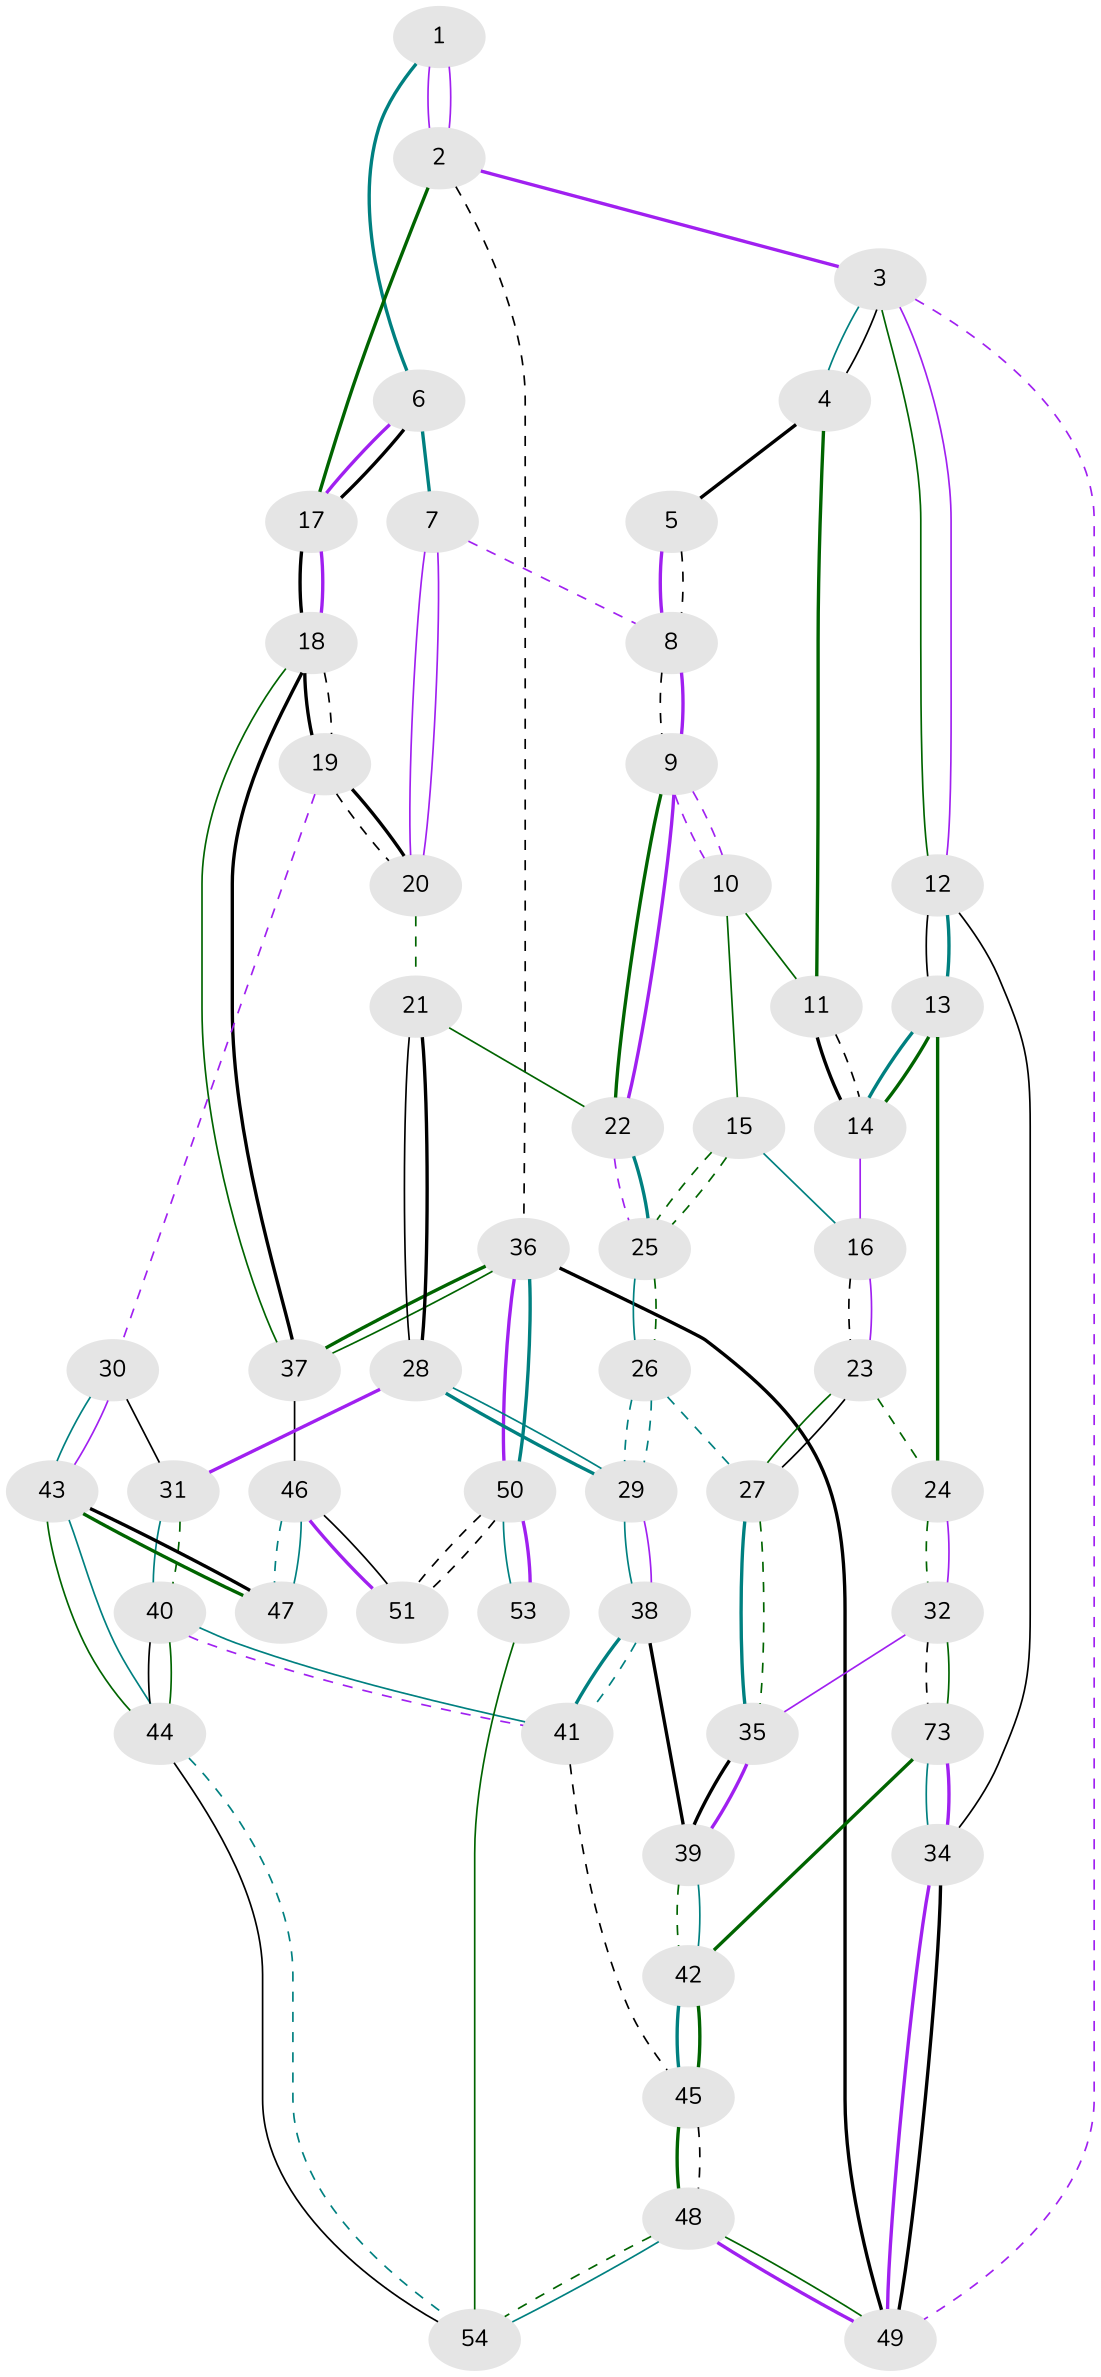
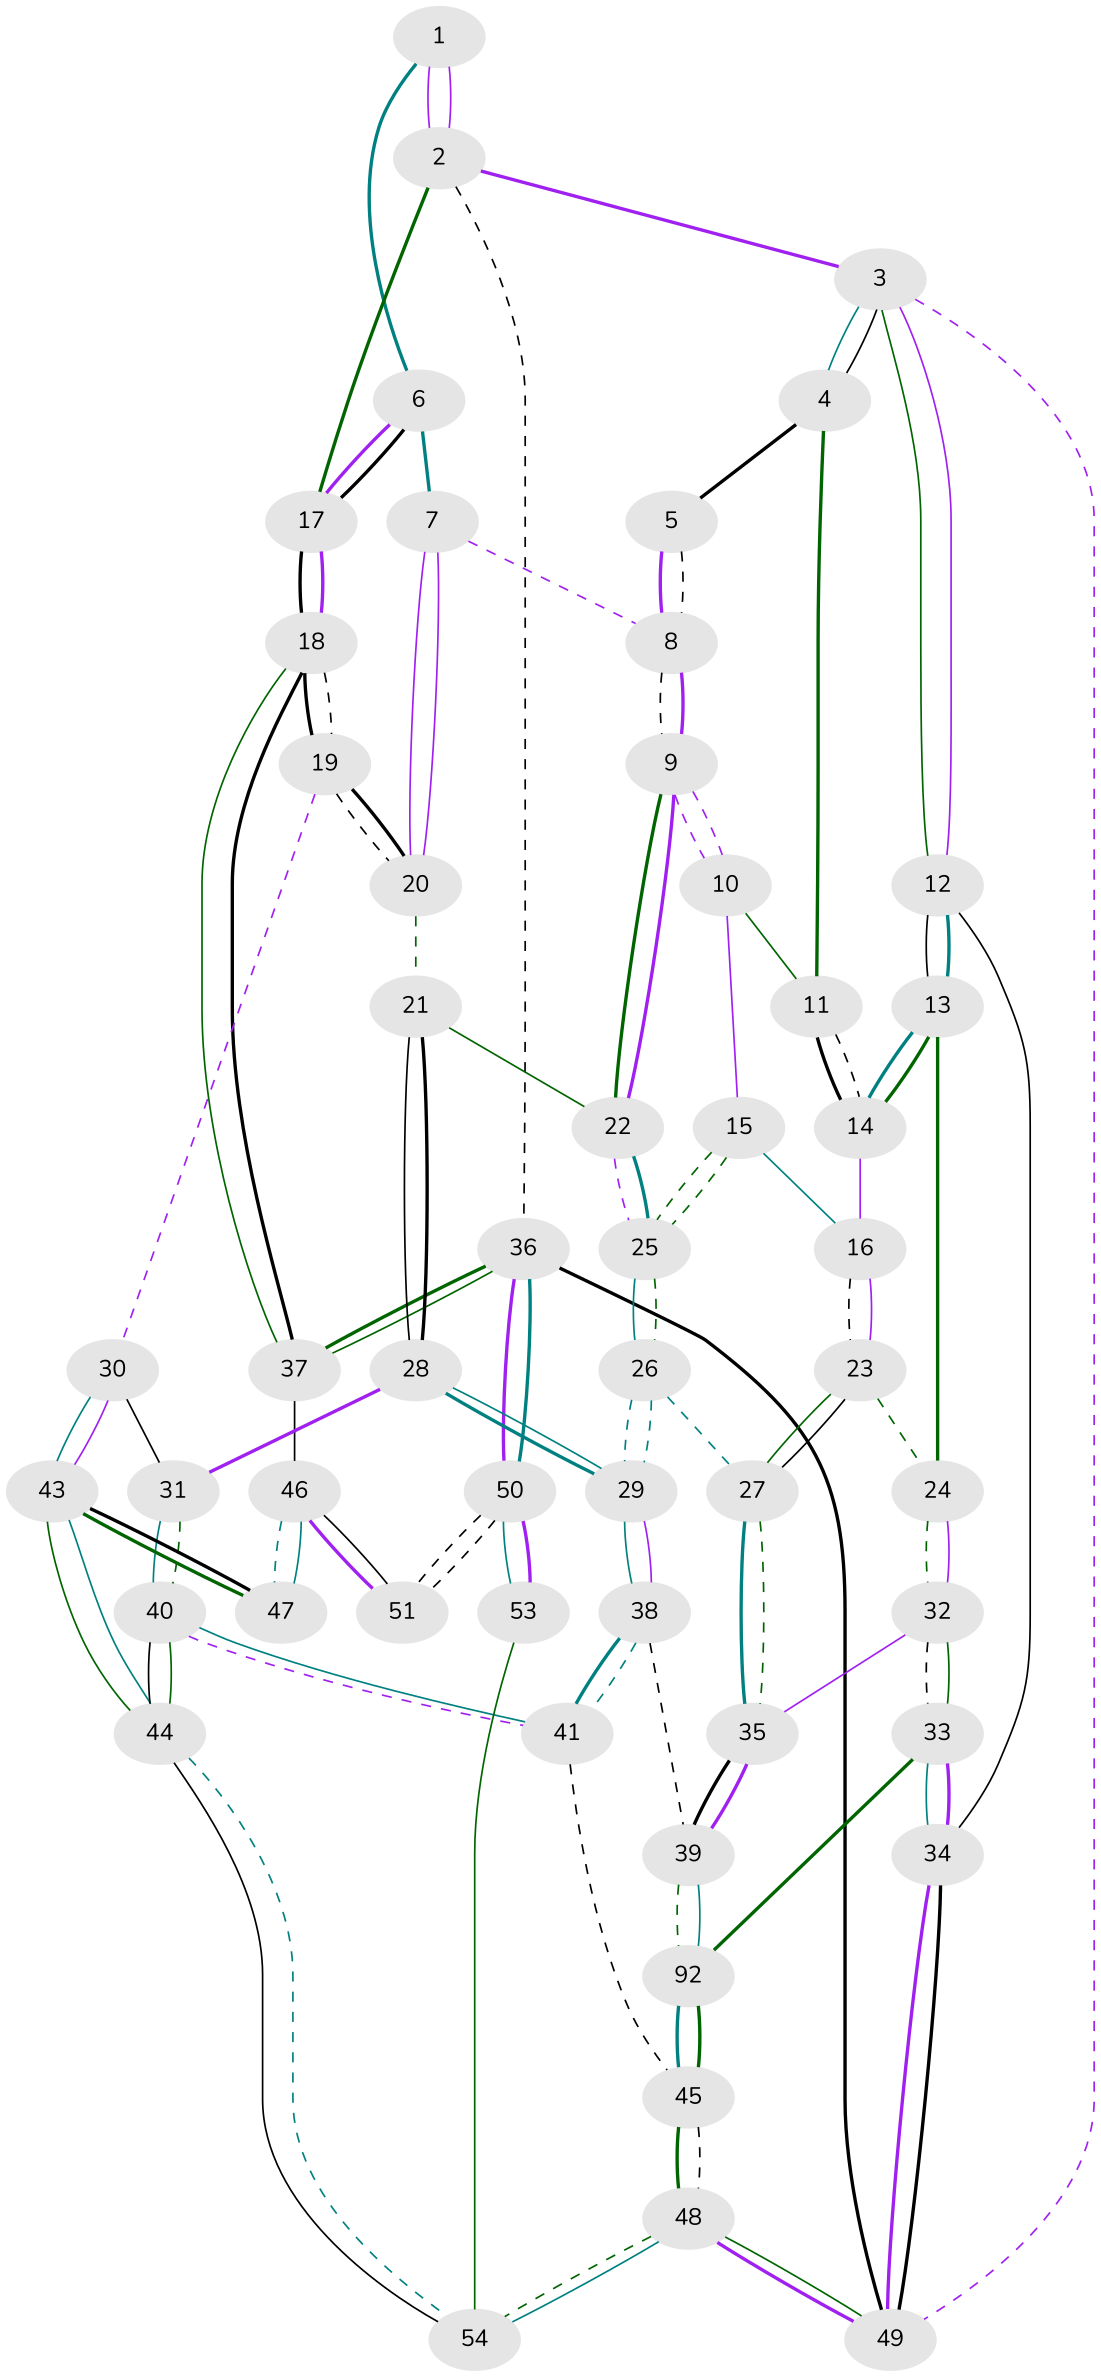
(732, 1007) -> (732, 1007)
(667, 1734) -> (667, 1734)
(938, 1734) -> (938, 1734)
(688, 1976) -> (688, 1976)
